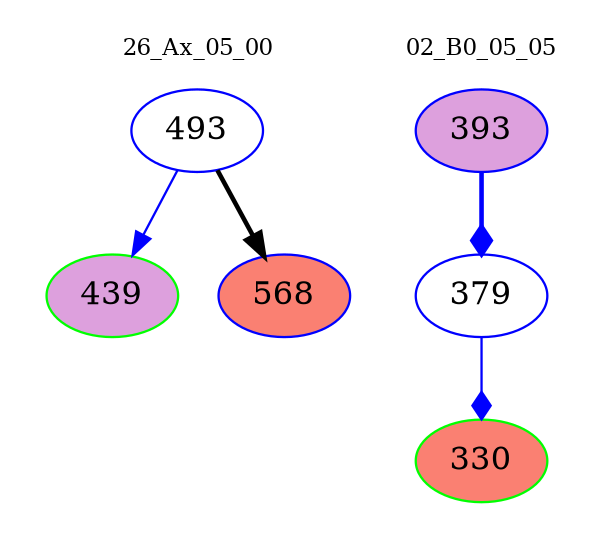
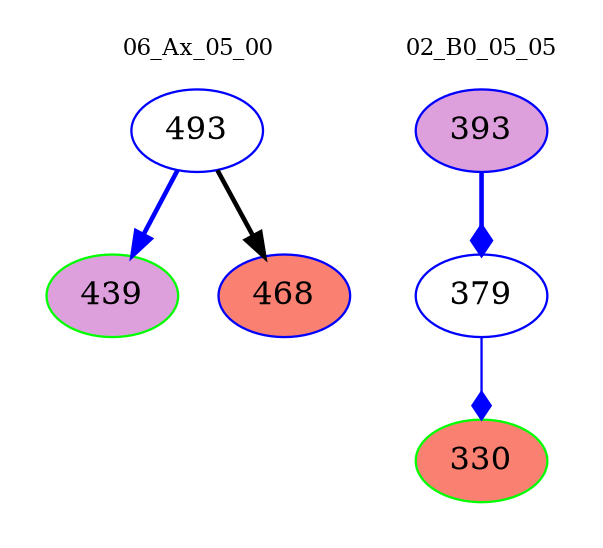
(198, 49) -> (198, 49)
(160, 203) -> (160, 203)
(284, 296) -> (284, 296)
